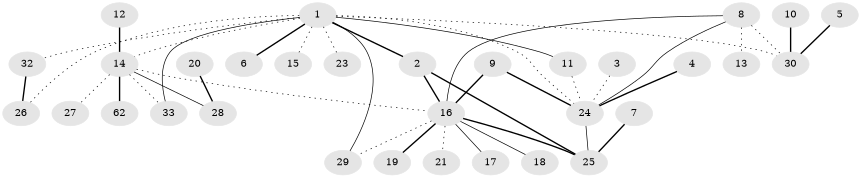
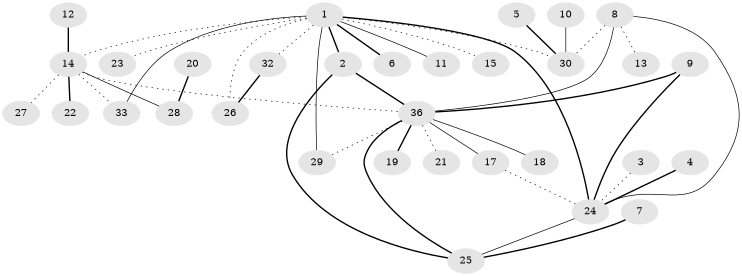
(434, 25) -> (511, 50)
(791, 40) -> (566, 40)
(576, 89) -> (541, 187)
(120, 113) -> (70, 113)
(446, 113) -> (417, 113)
